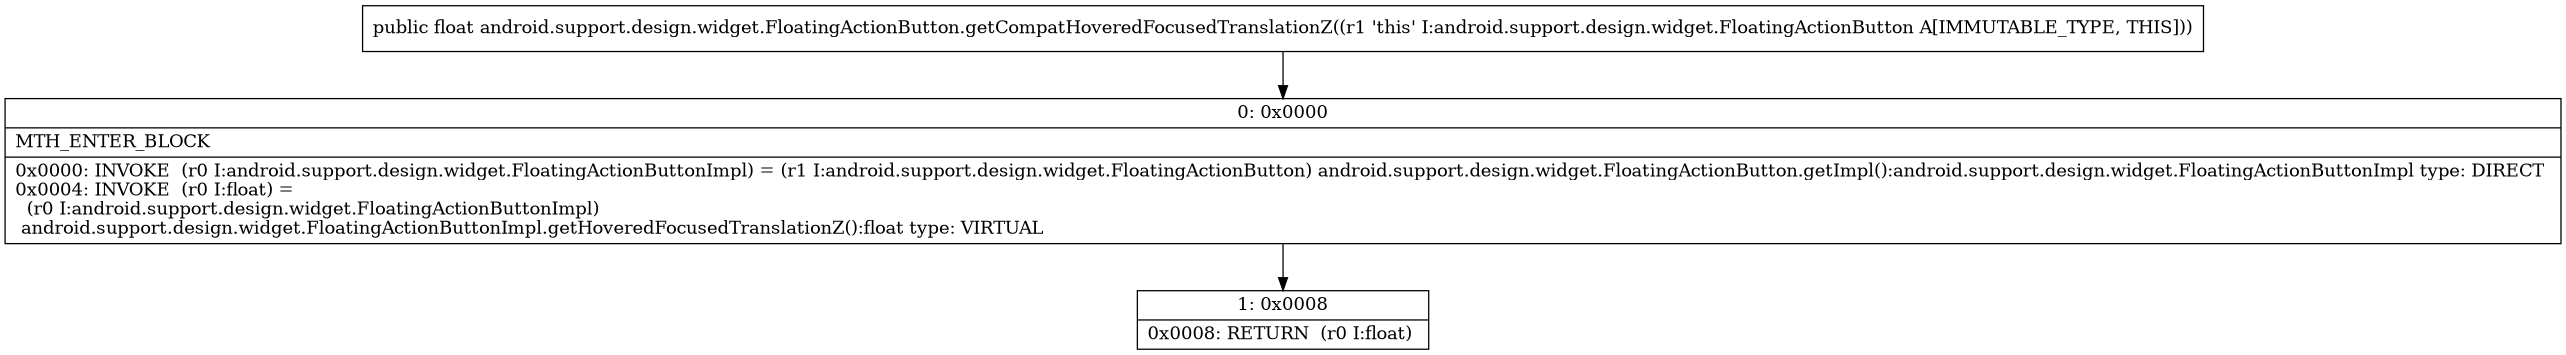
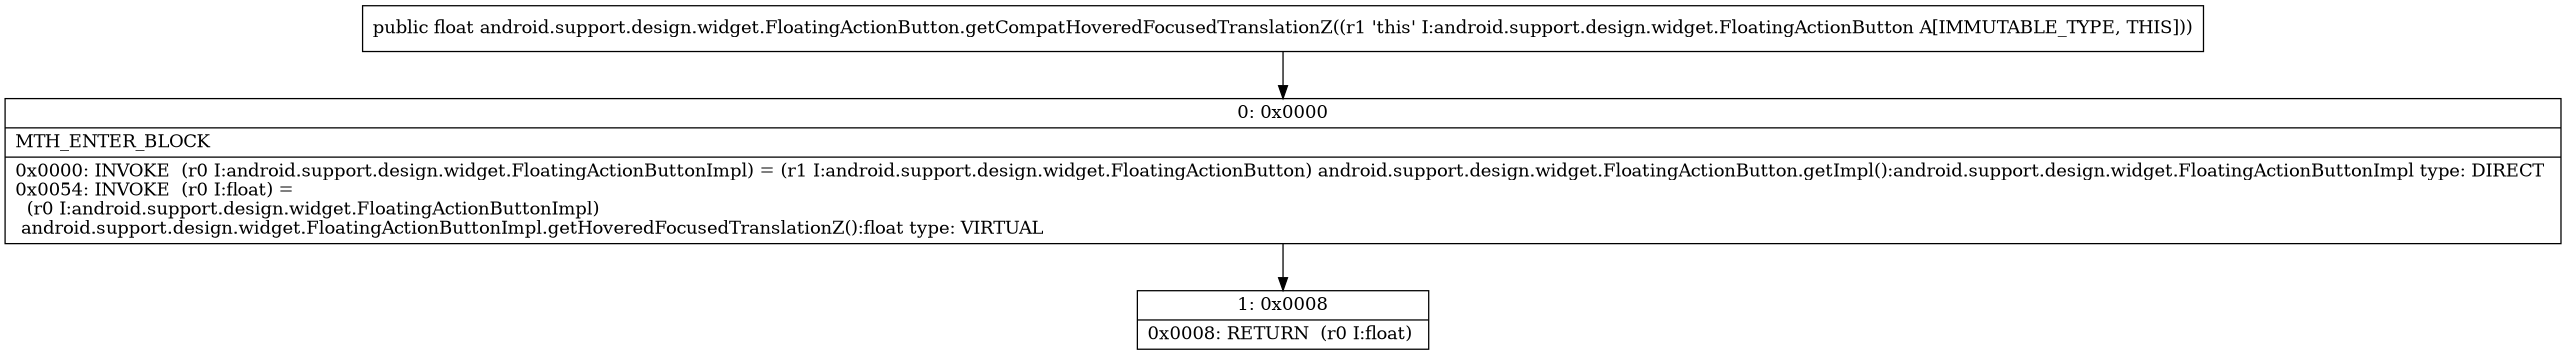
(158, 190) -> (158, 190)
